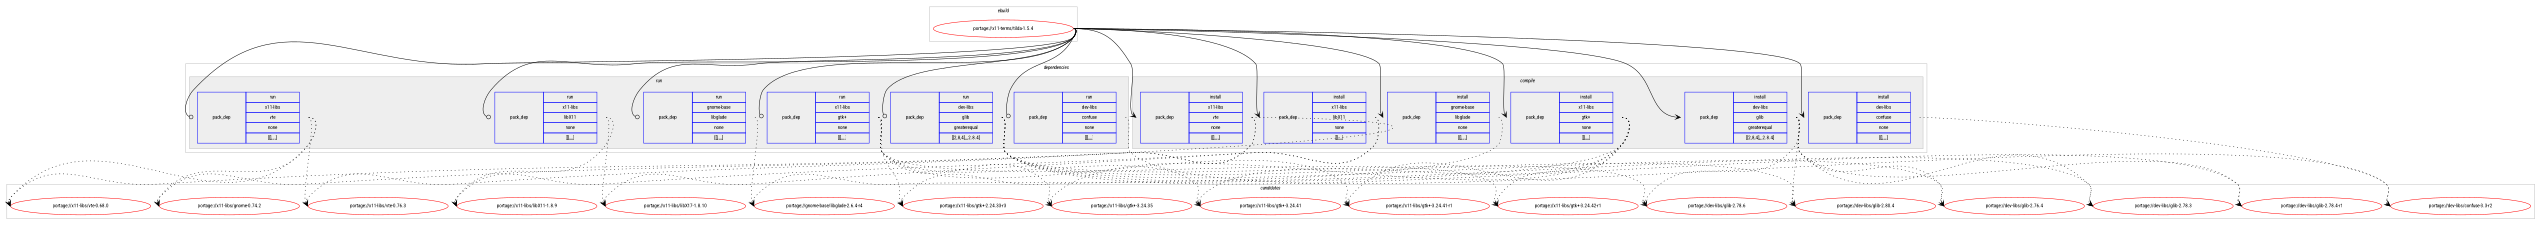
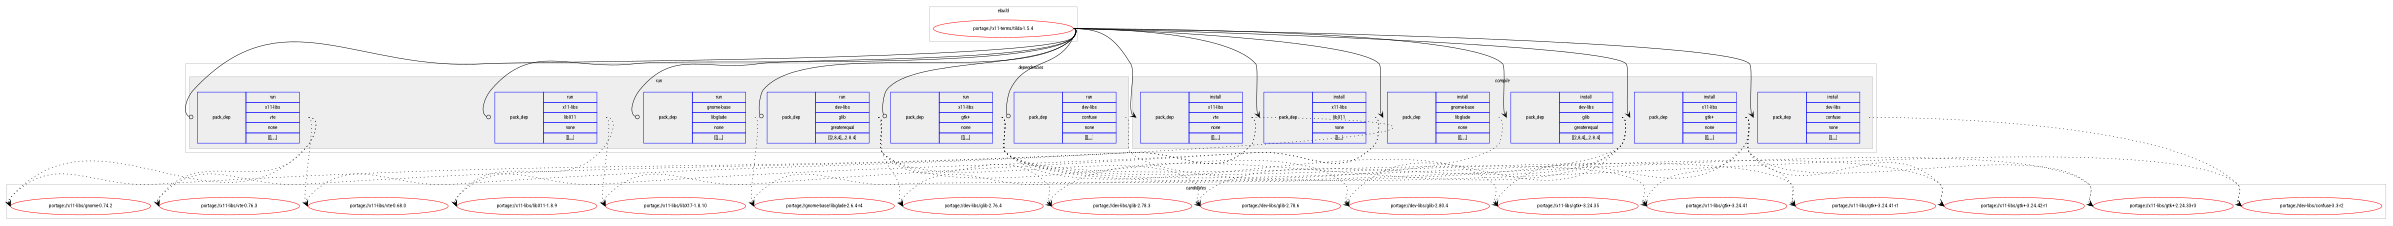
(2312, 206) -> none
